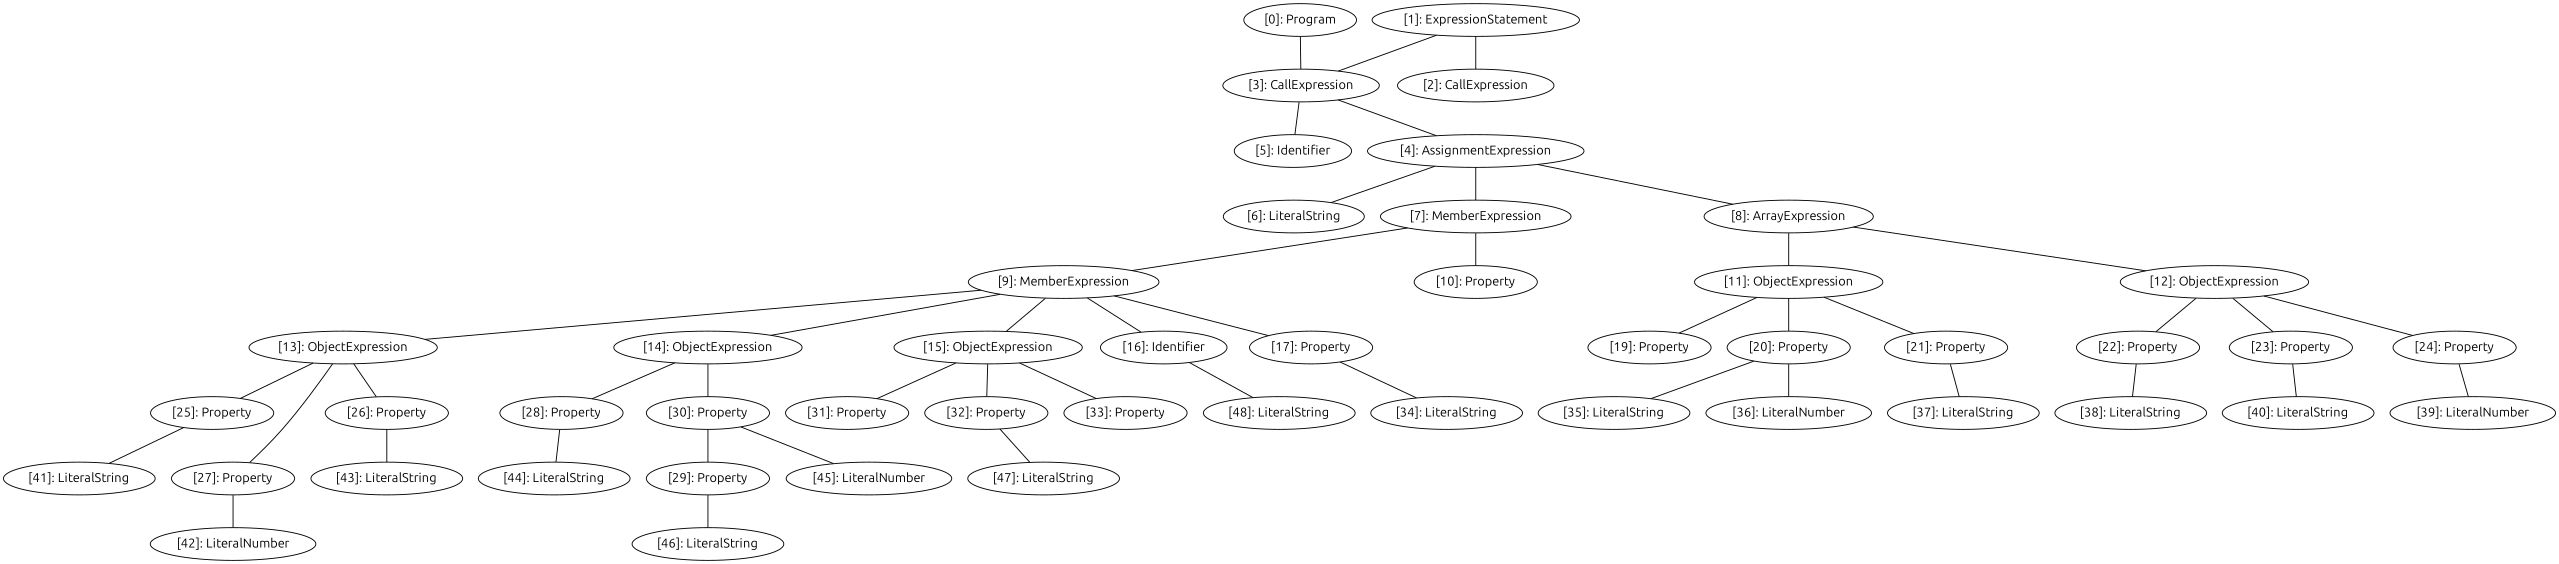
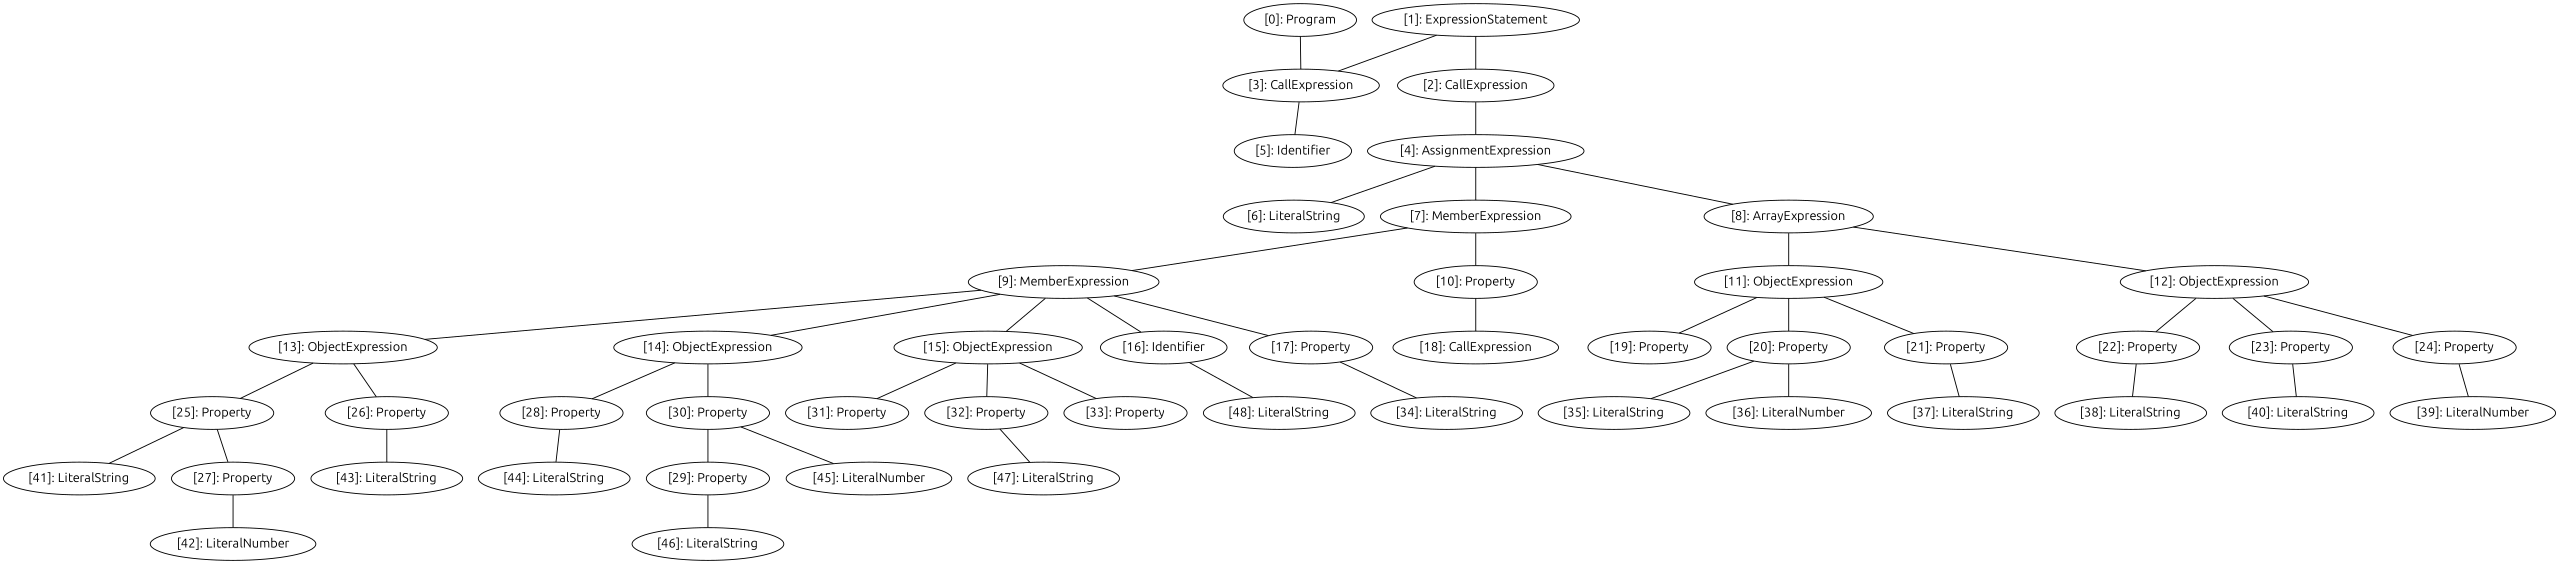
(1387, 118) -> (1476, 118)
none -> (1476, 348)
(294, 416) -> (223, 446)
